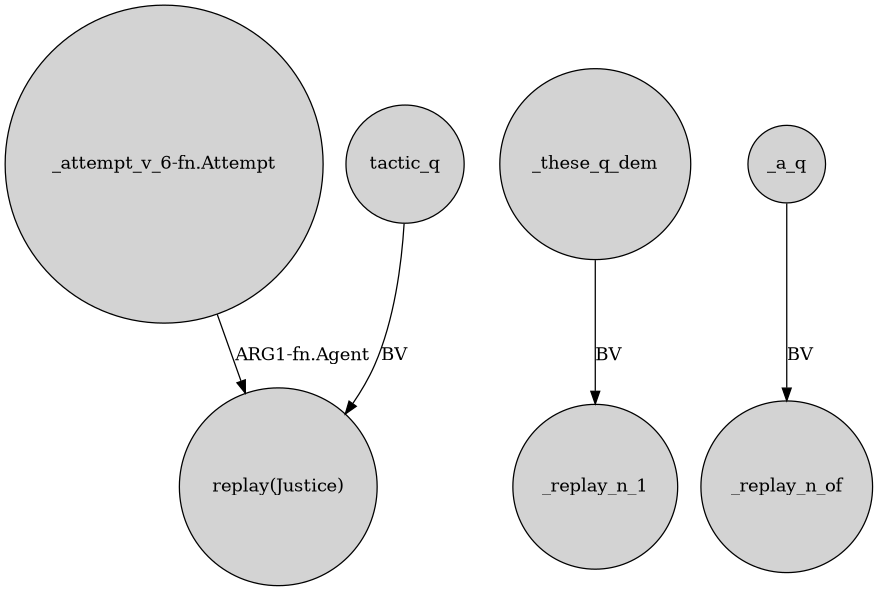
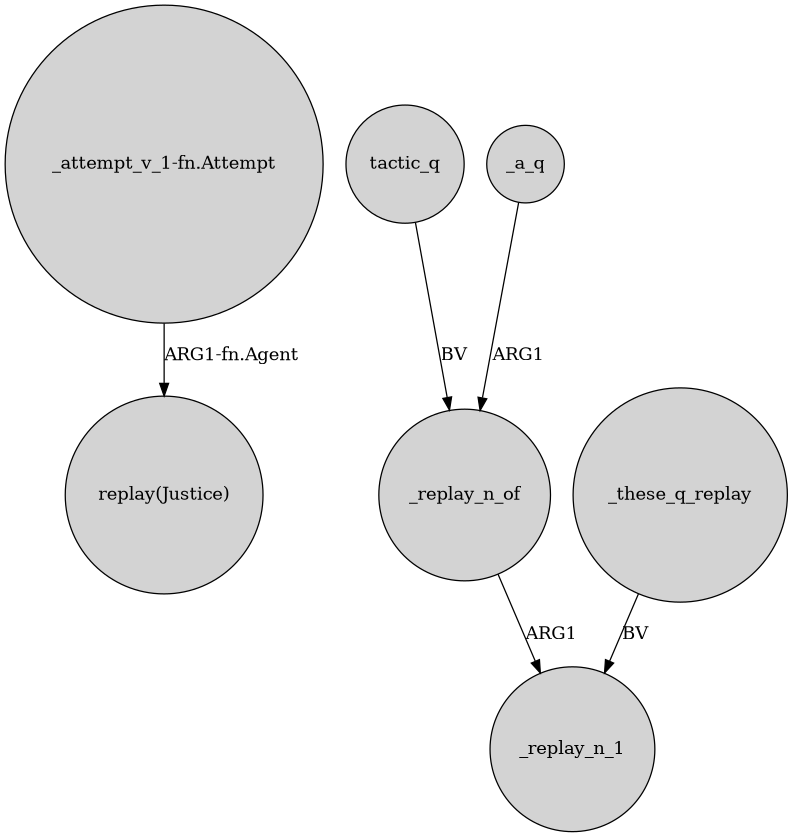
(164, 164) -> (164, 164)
(595, 164) -> (680, 495)
(390, 317) -> (431, 310)
(800, 356) -> (519, 356)
none -> (517, 618)
